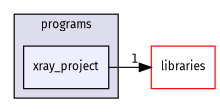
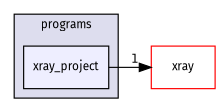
(183, 67) -> (183, 67)
